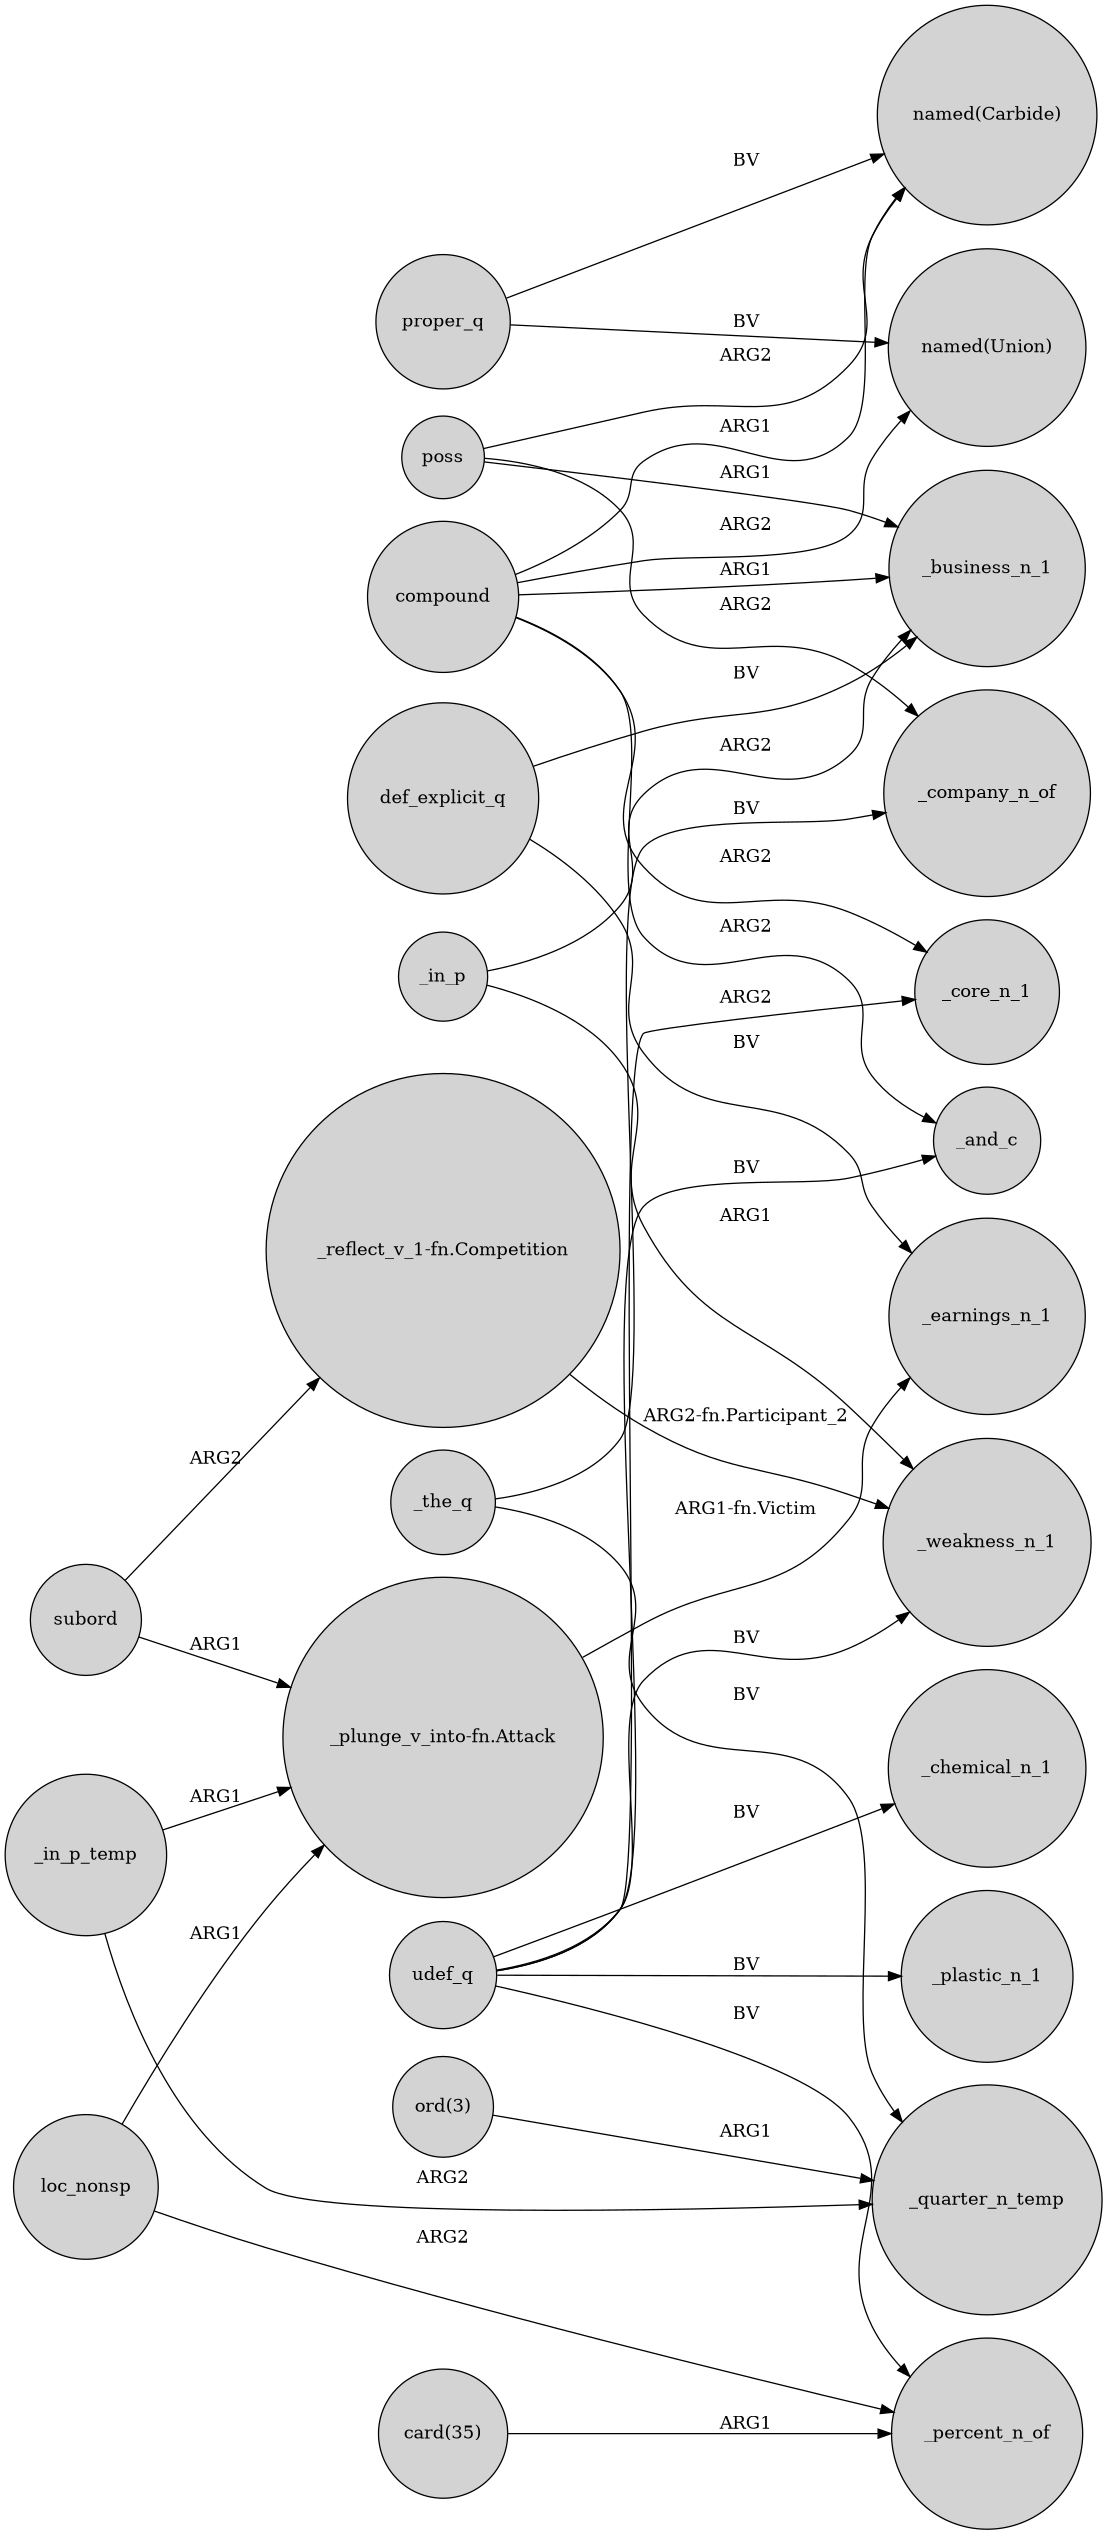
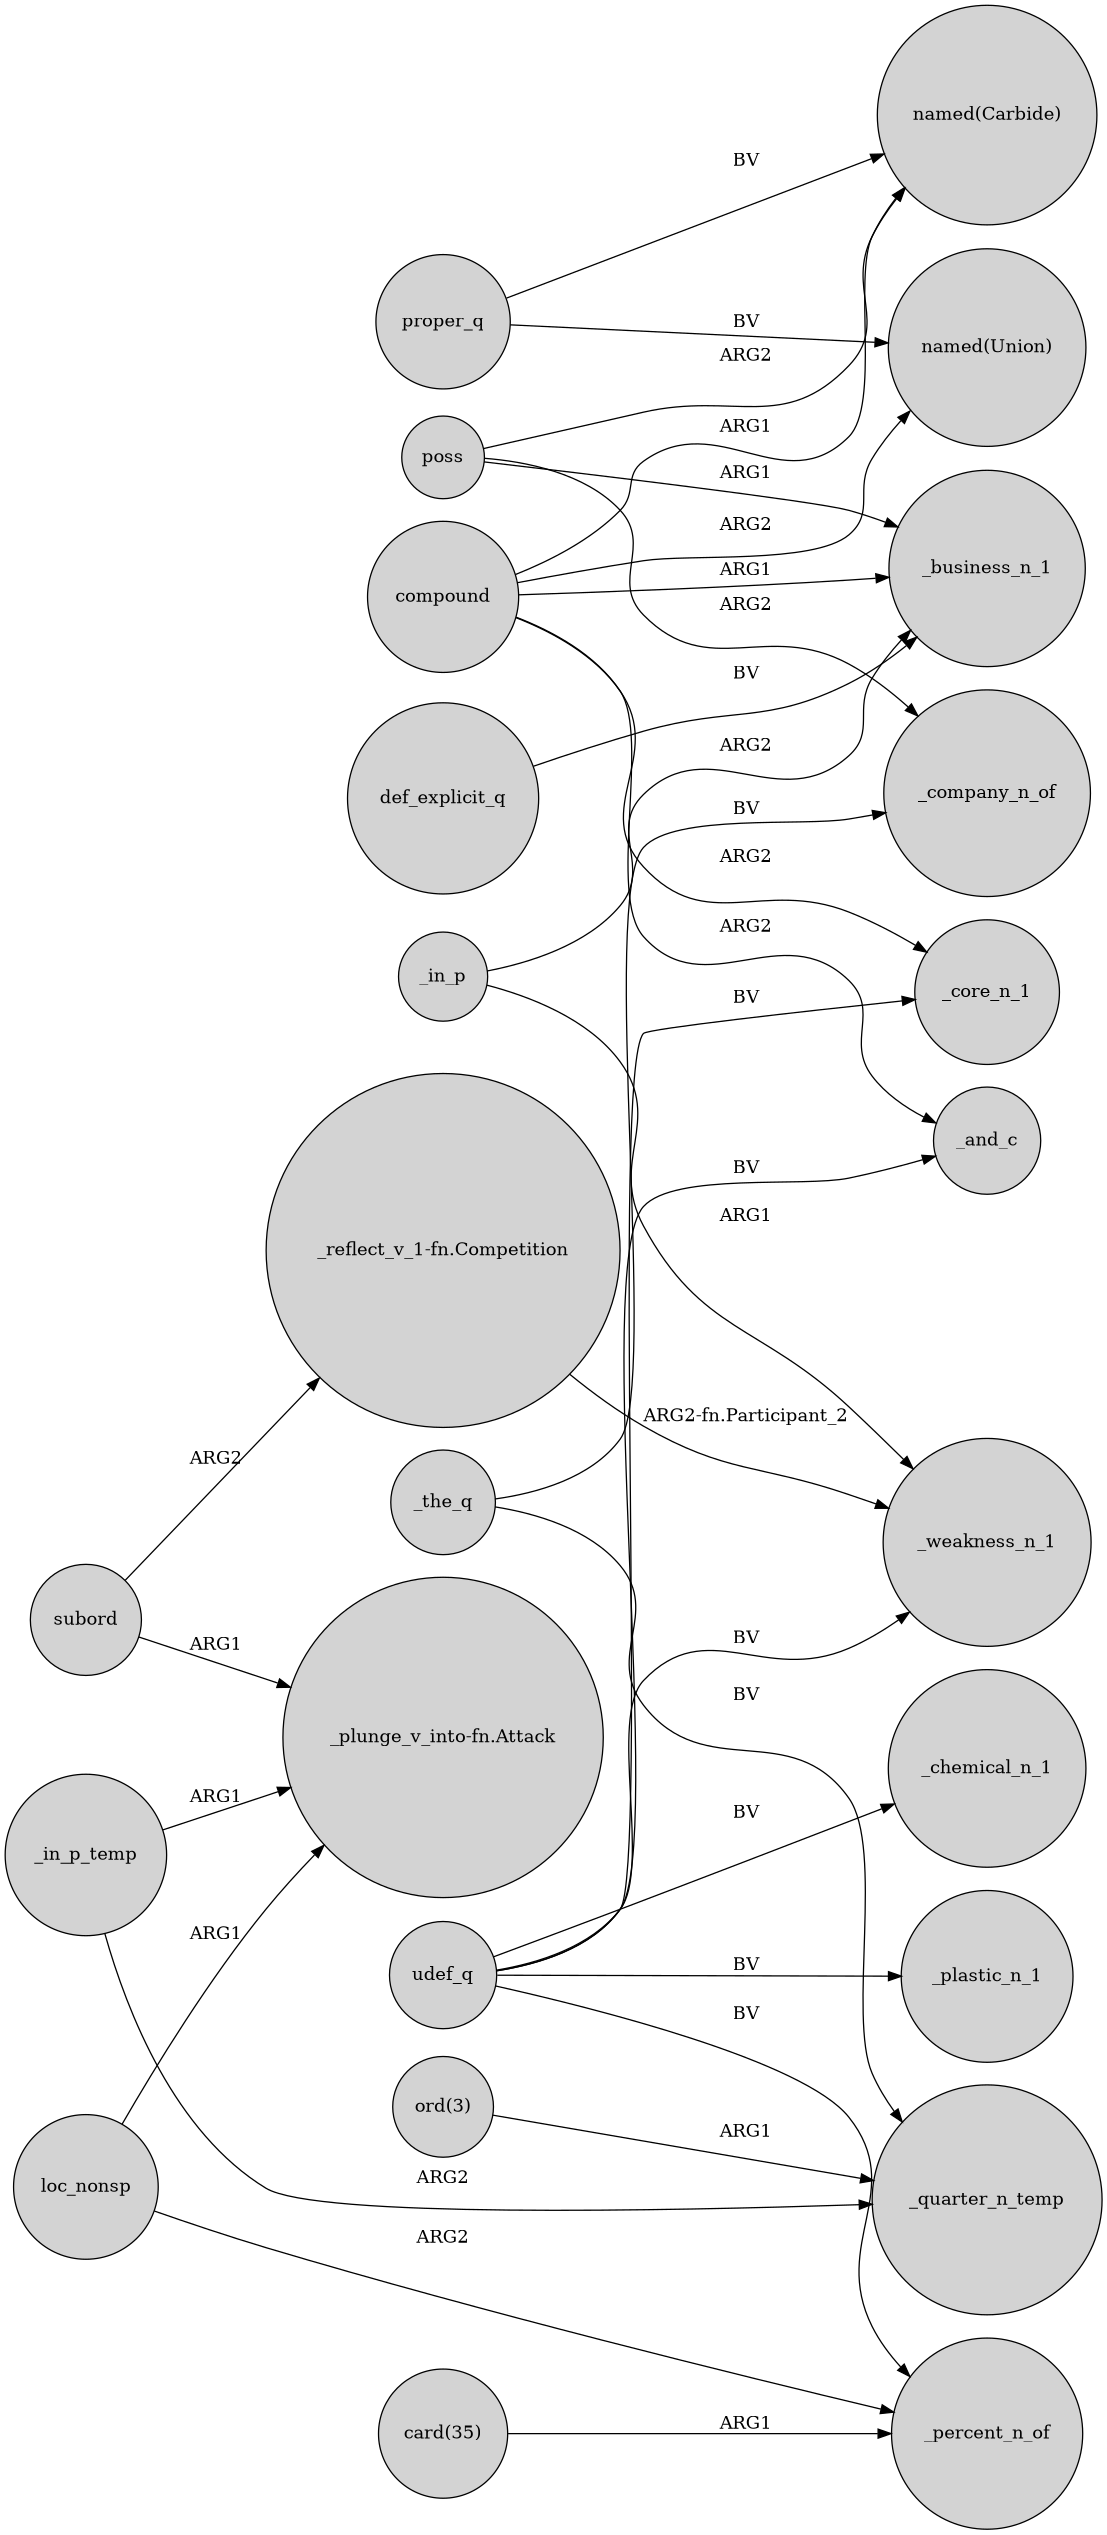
(746, 998) -> (746, 998)
(987, 1316) -> none
